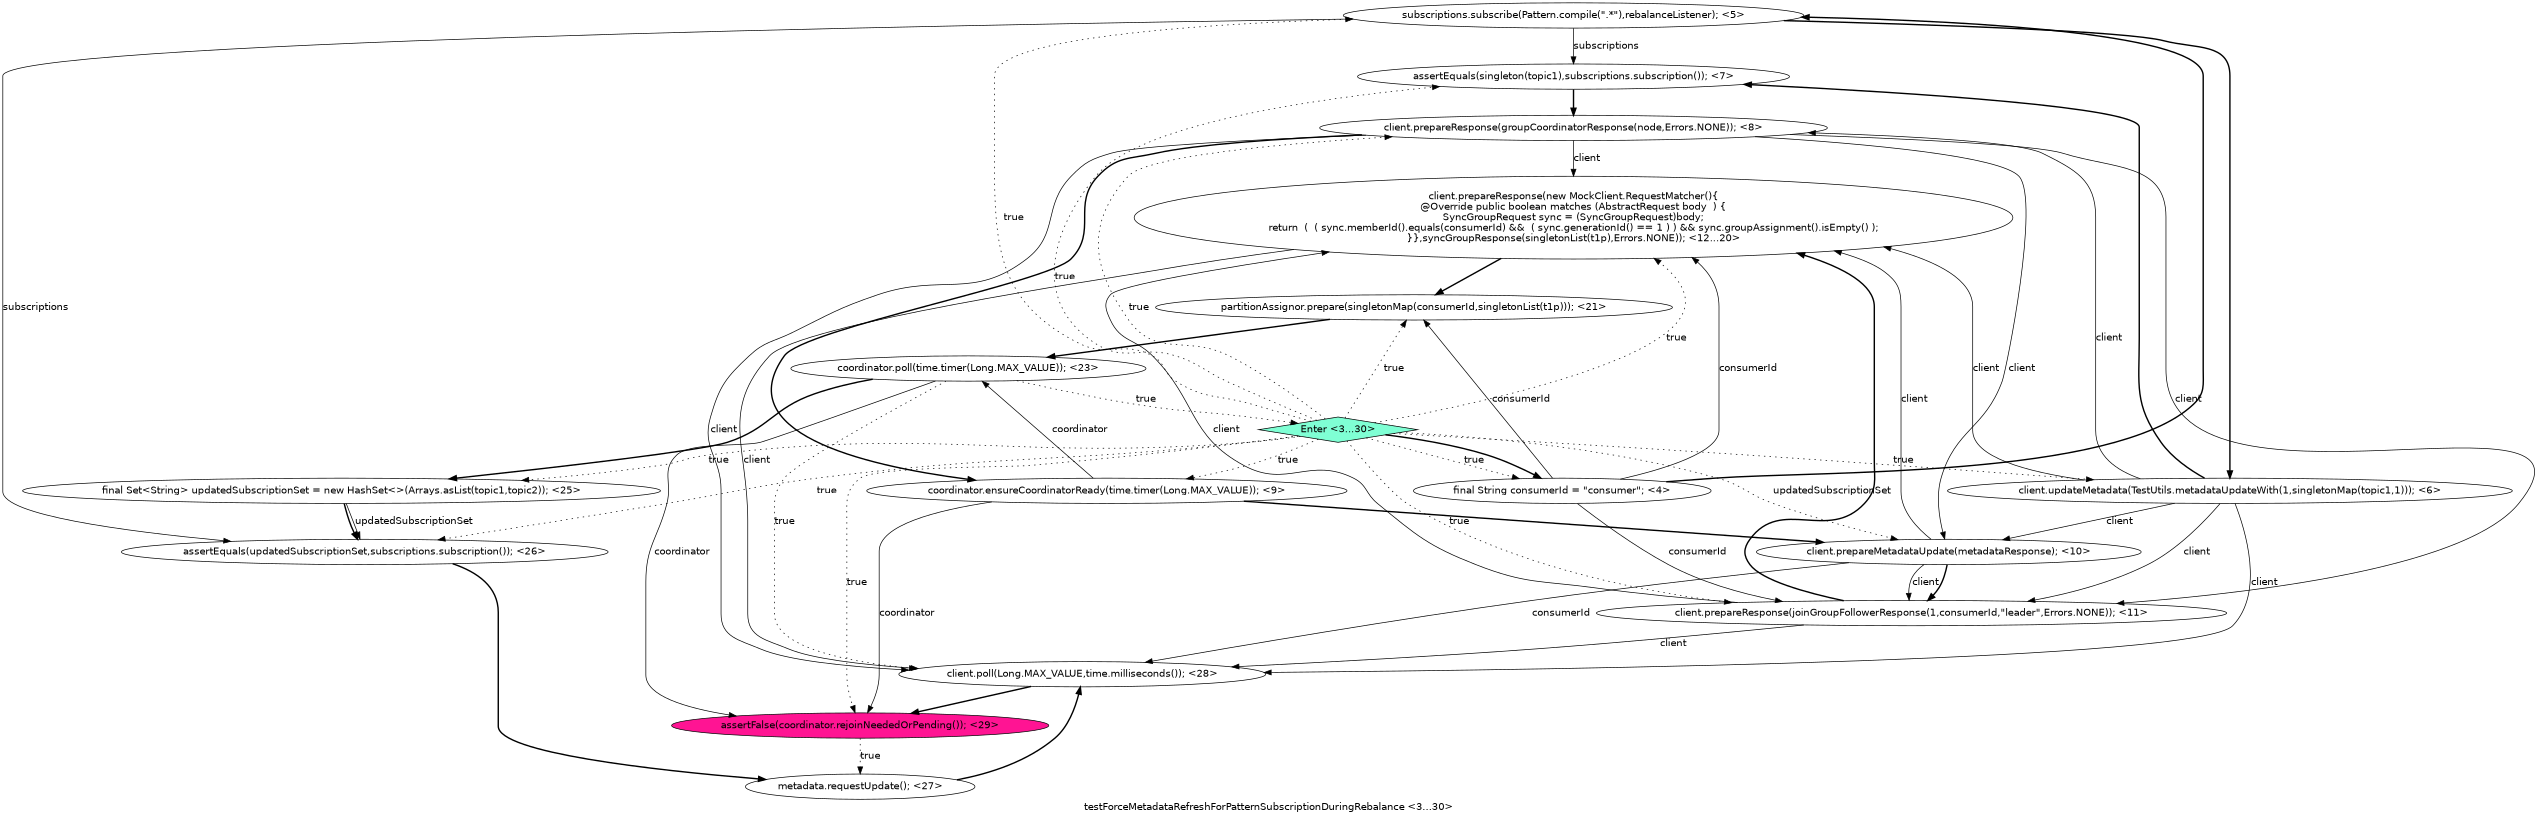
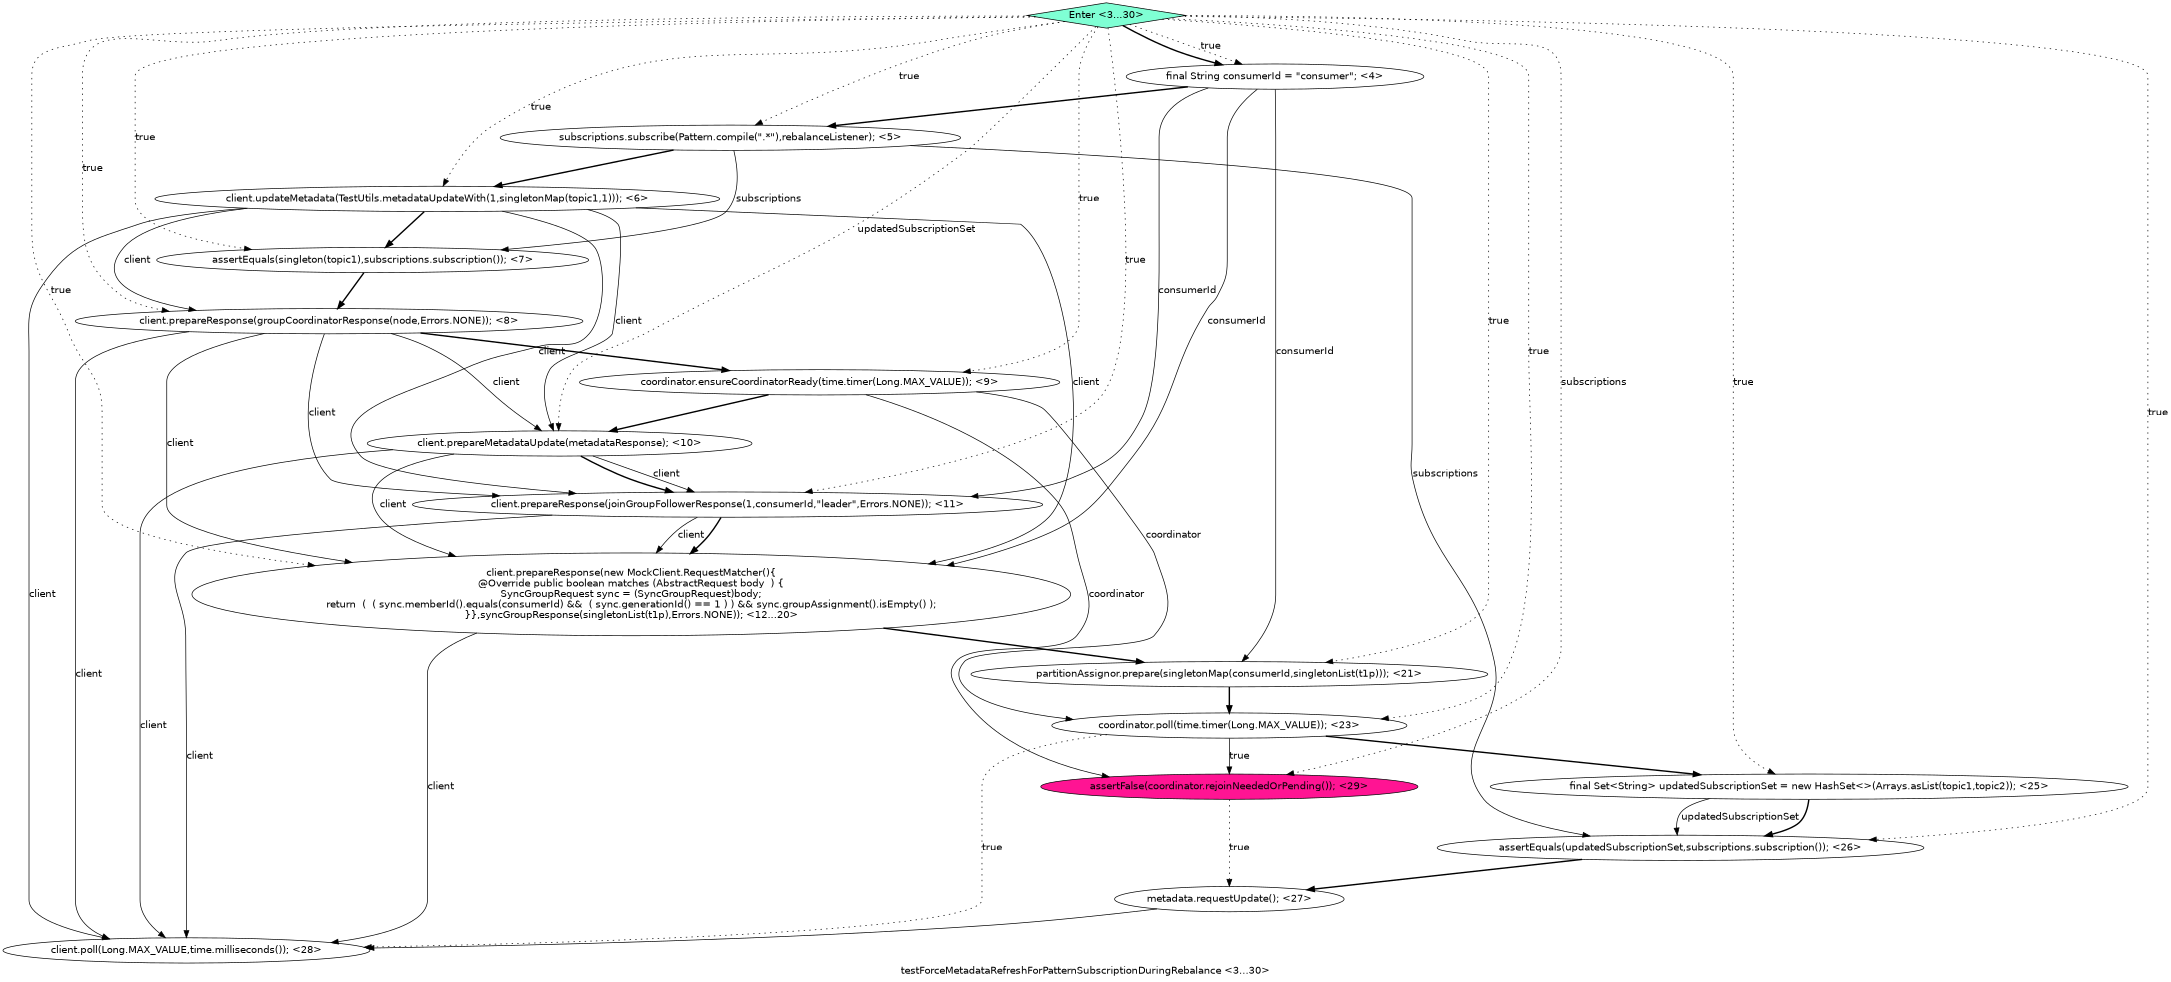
(1153, 407) -> (1529, 255)
(682, 552) -> (1240, 756)
(857, 583) -> (1594, 382)
(1561, 613) -> (153, 726)
(975, 699) -> none
(1032, 754) -> (786, 936)
